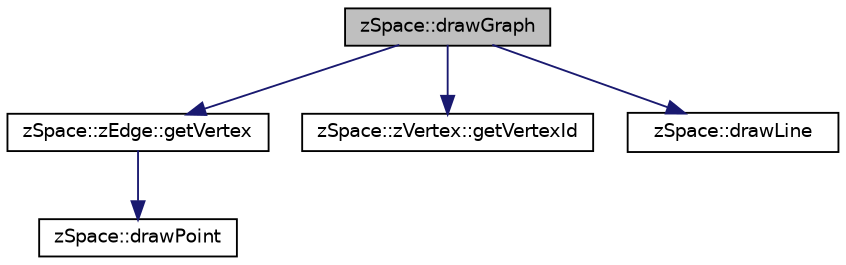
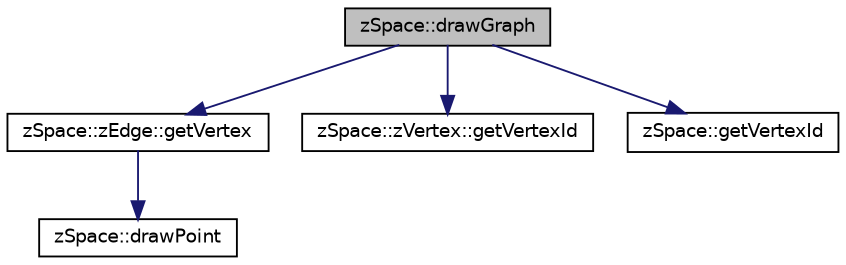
(733, 132) -> (733, 132)
